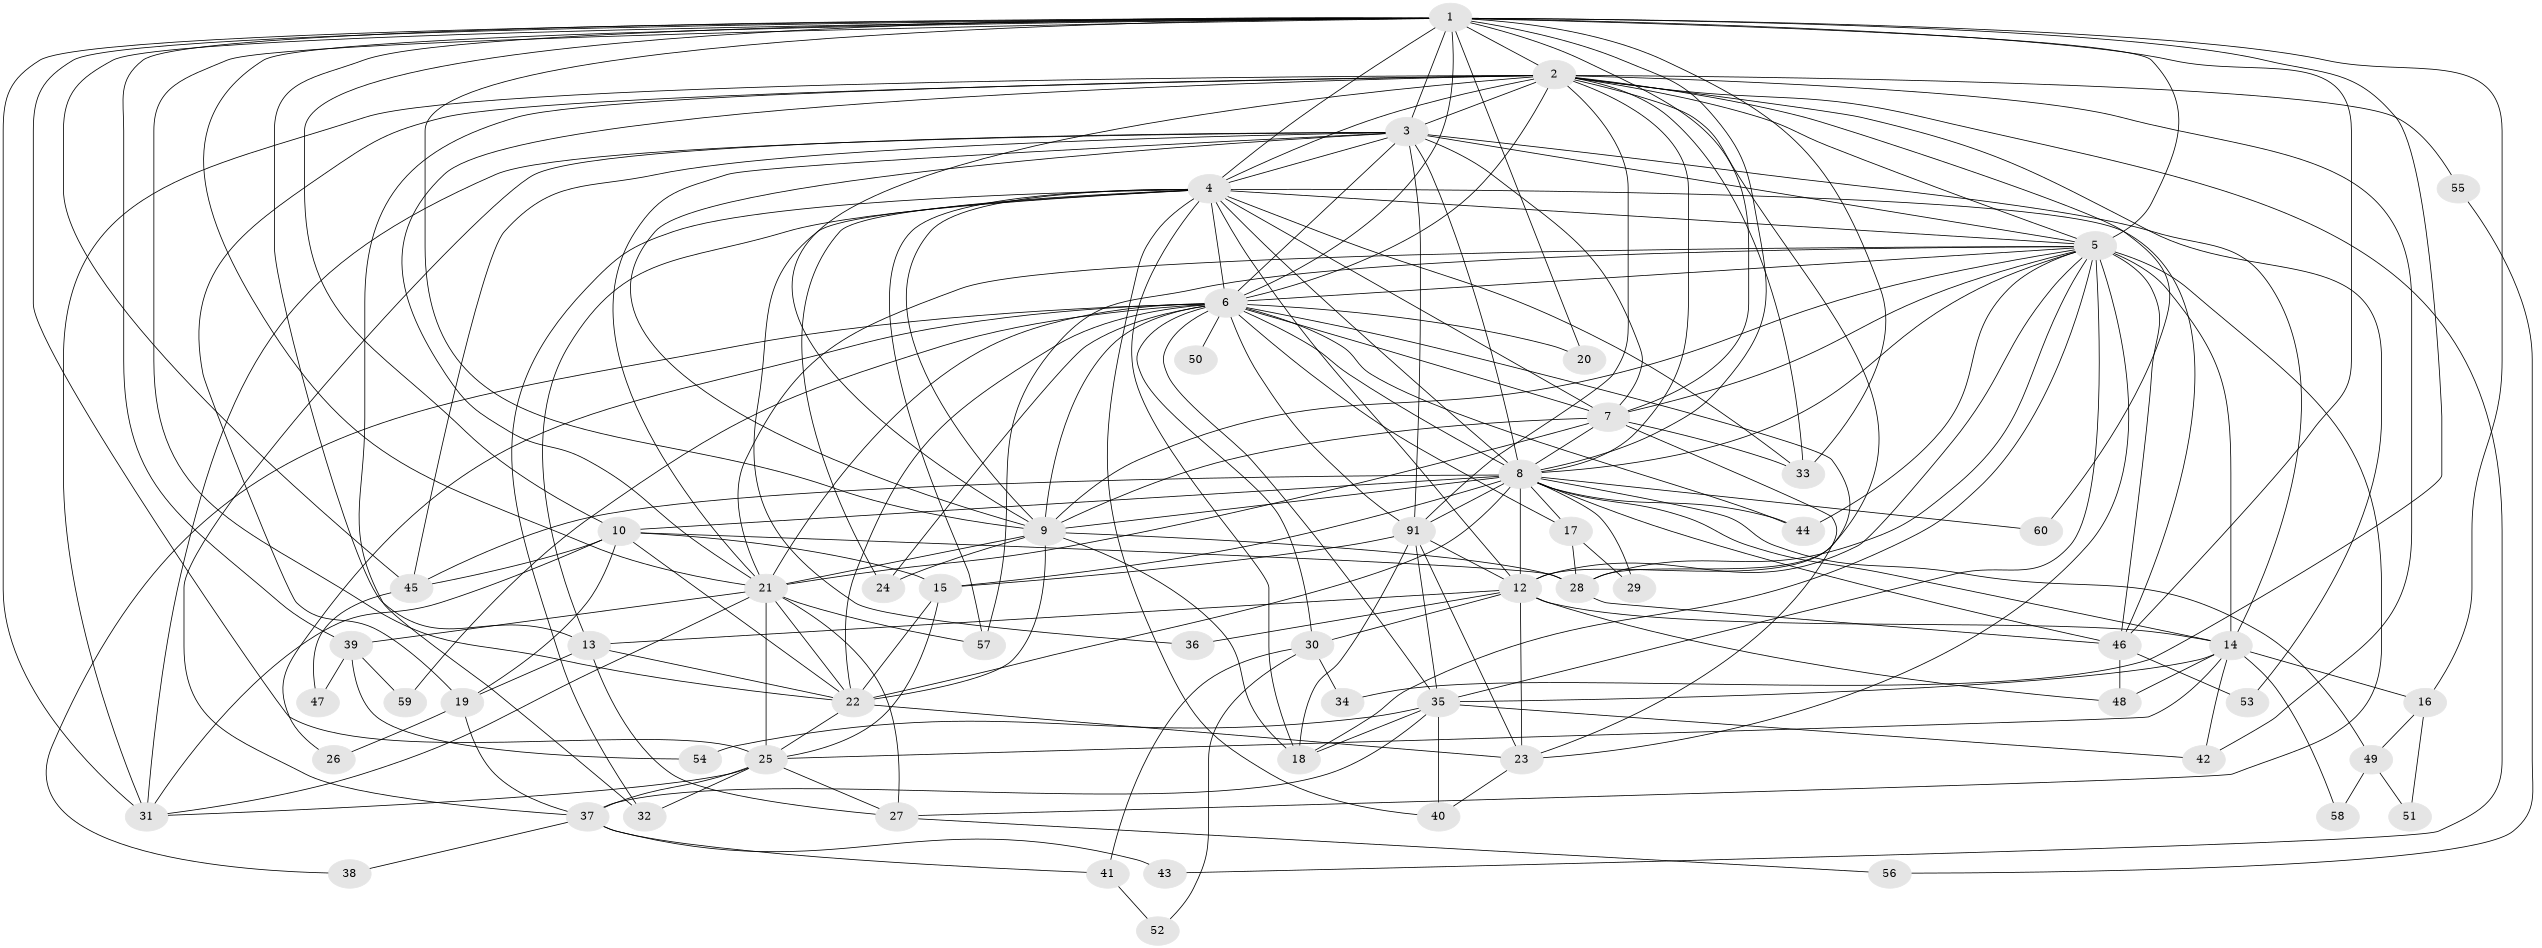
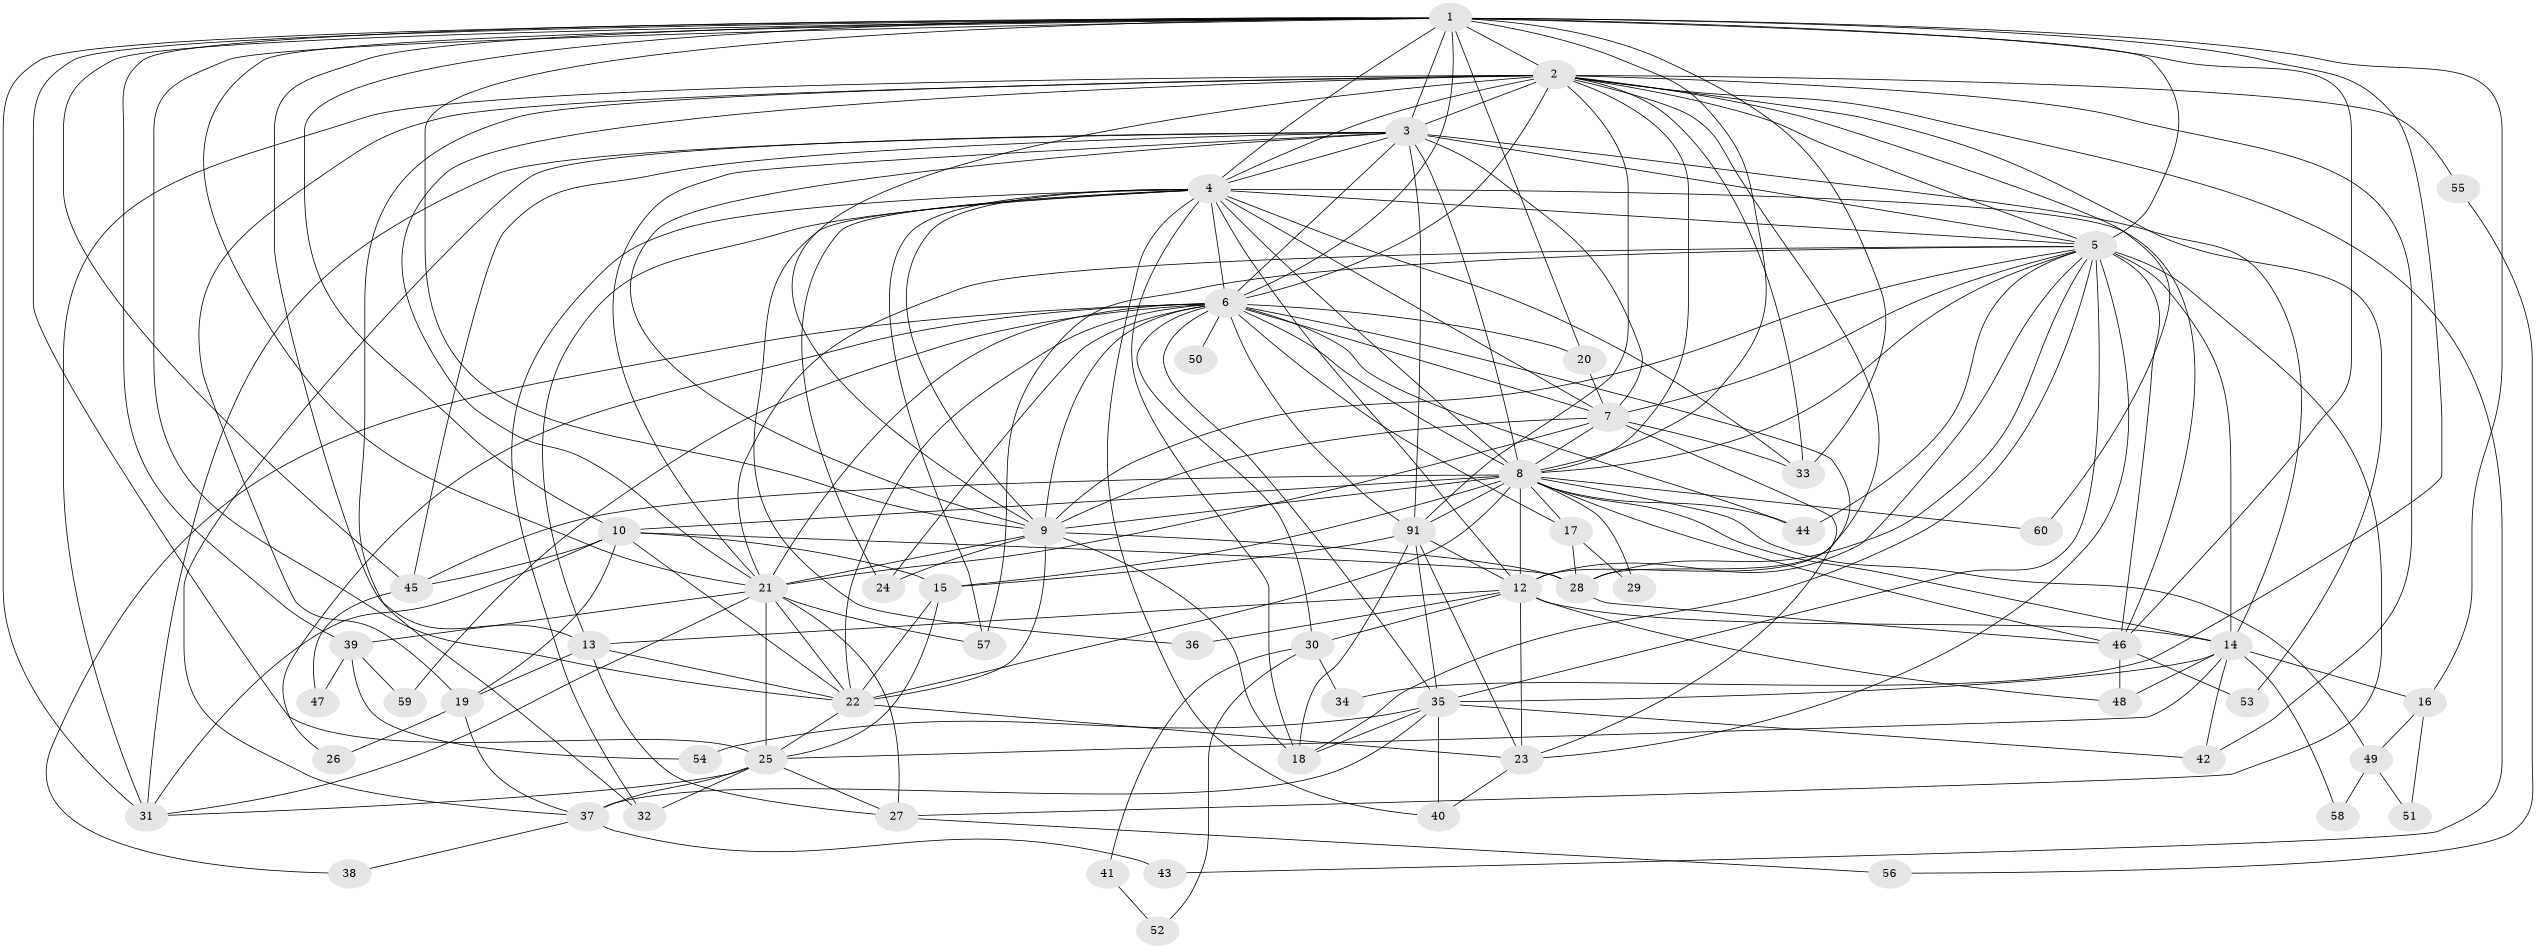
(1746, 213) -> (1599, 394)
(1661, 274) -> none
(844, 859) -> none
